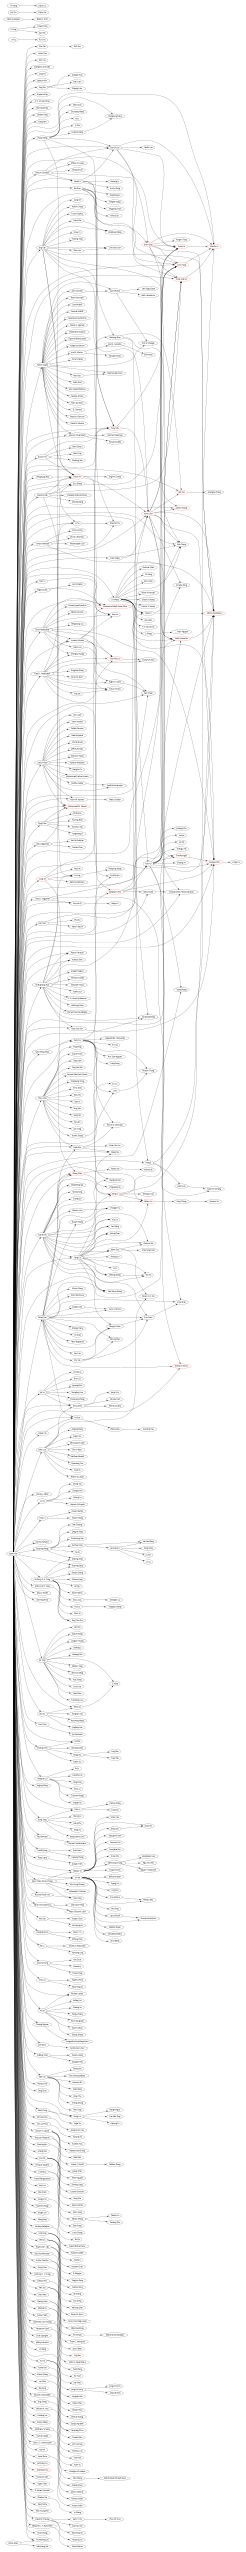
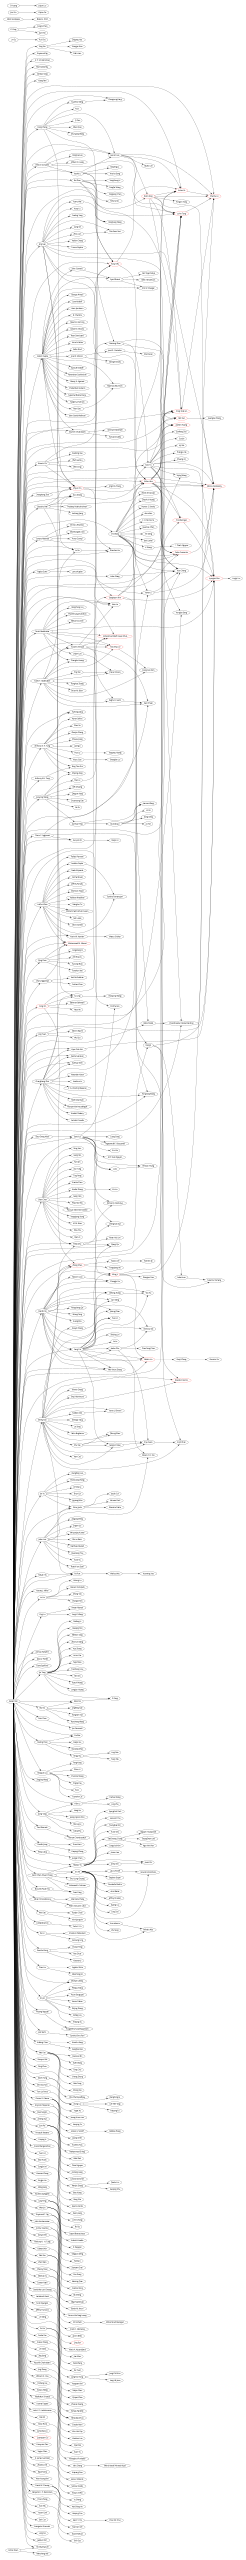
(15, 1064) -> (56, 786)
(77, 1939) -> none
